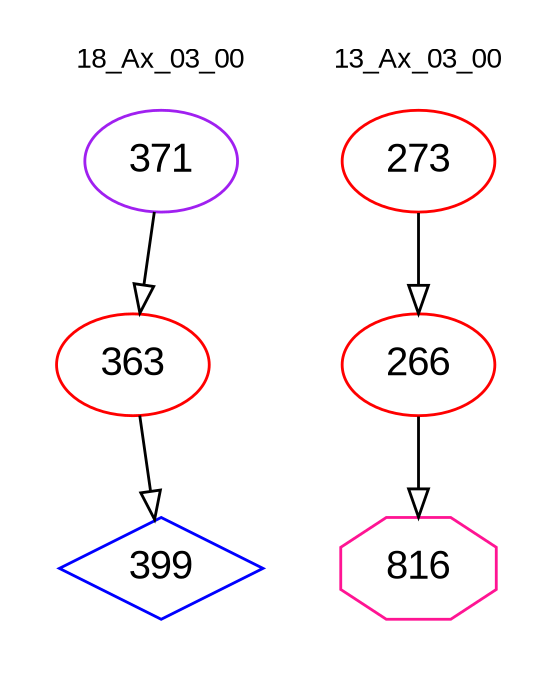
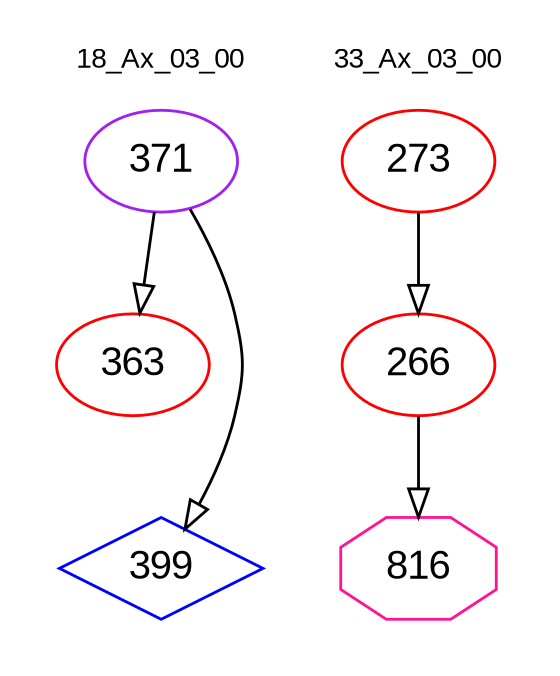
(419, 61) -> (419, 61)
(145, 453) -> (242, 355)
